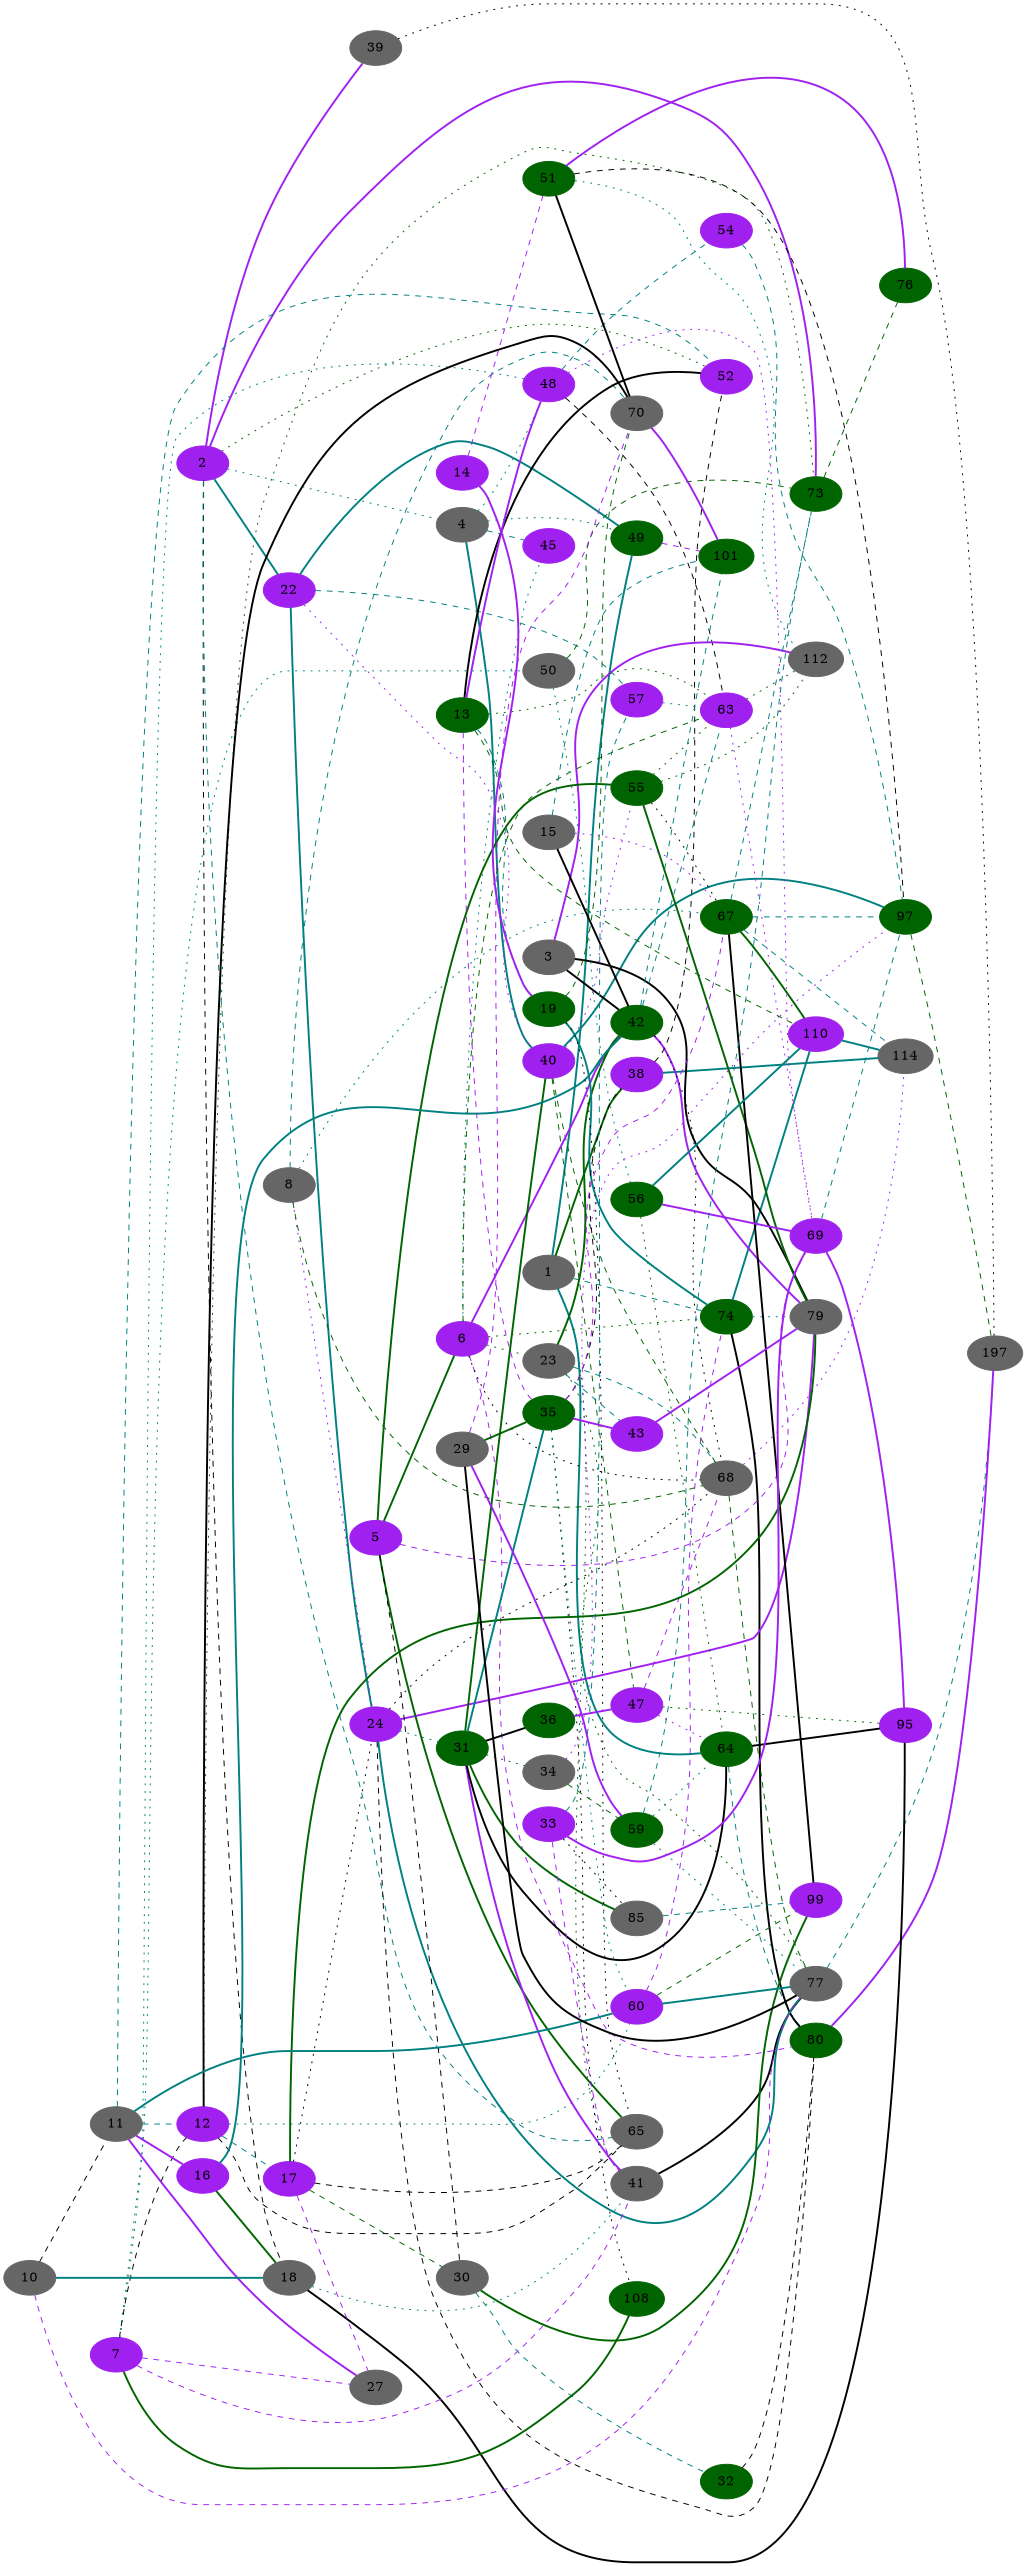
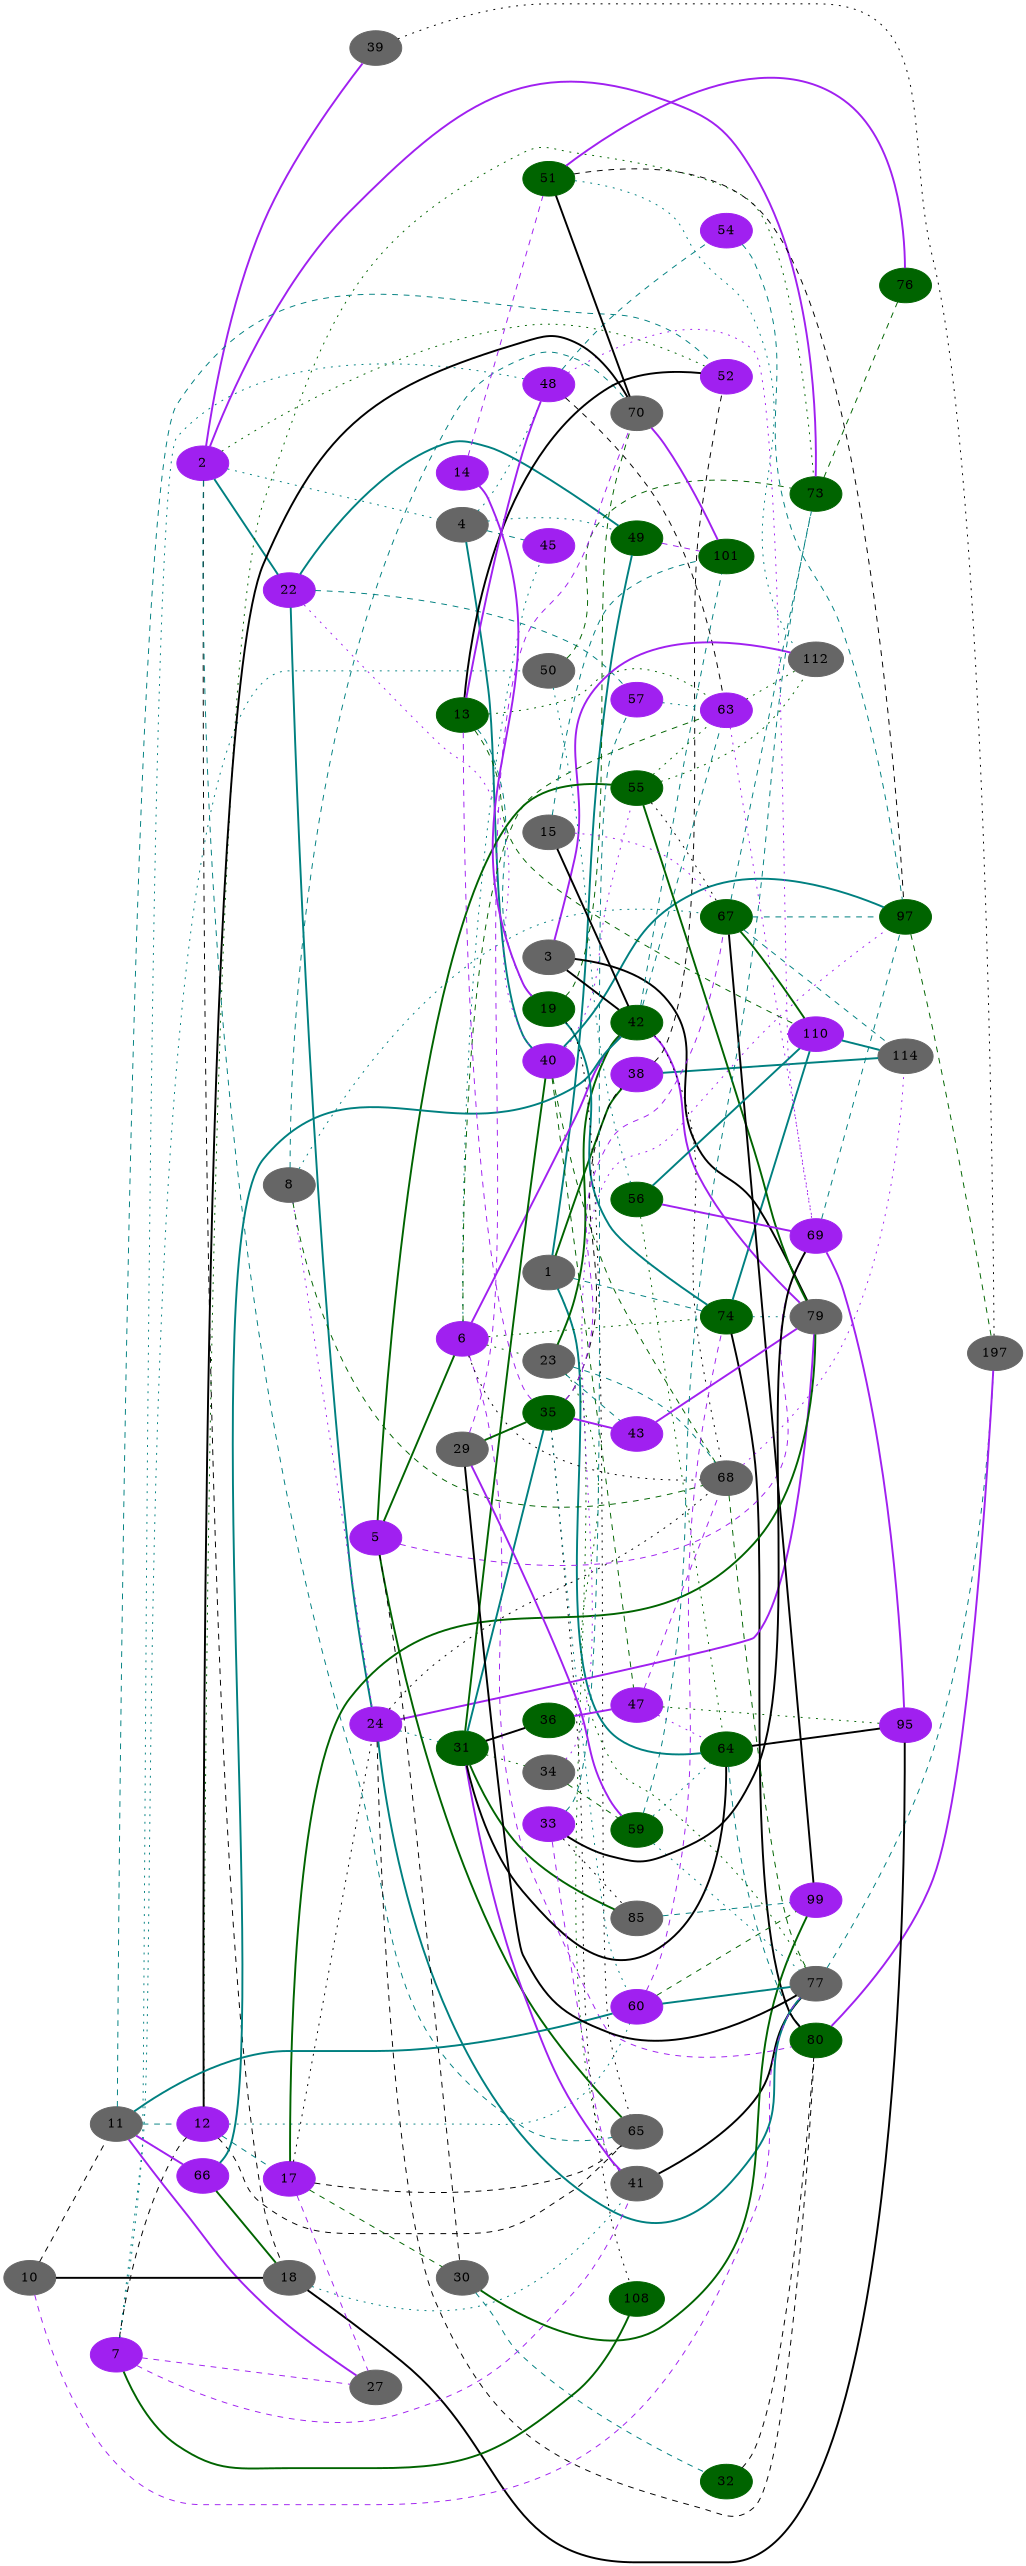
(777, 1627) -> (777, 1627)
(203, 2176) -> (203, 2176)
(159, 2278) -> (159, 2278)
